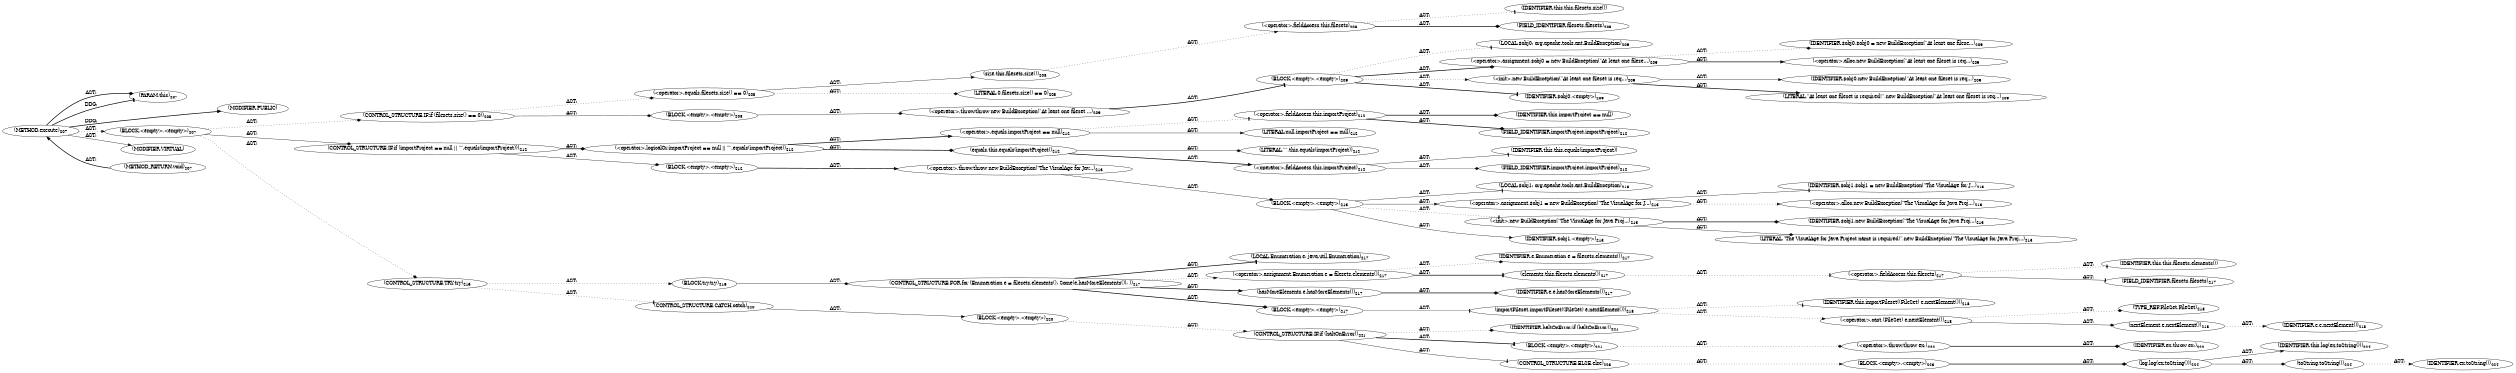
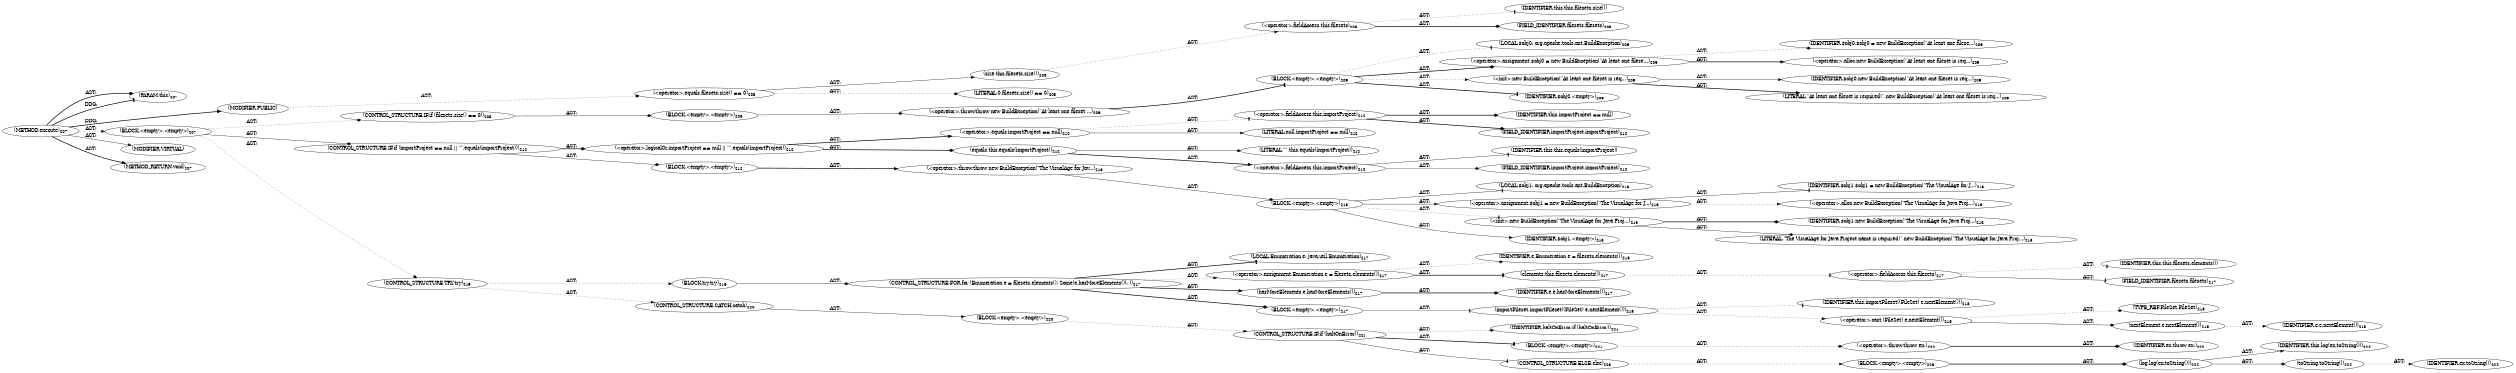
(567, 105) -> (461, 102)
(77, 159) -> (86, 152)
(1626, 257) -> (1626, 257)
(562, 295) -> (562, 295)
